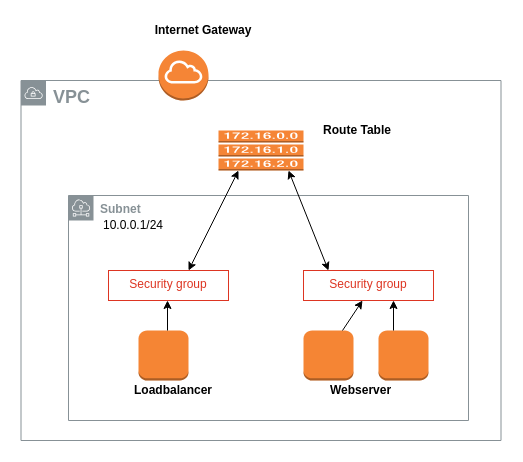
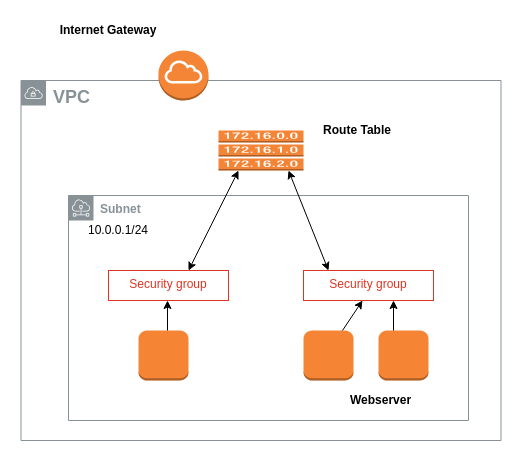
(204, 31) -> (109, 31)
(134, 226) -> (119, 231)
(174, 391) -> none
(361, 391) -> (381, 401)
